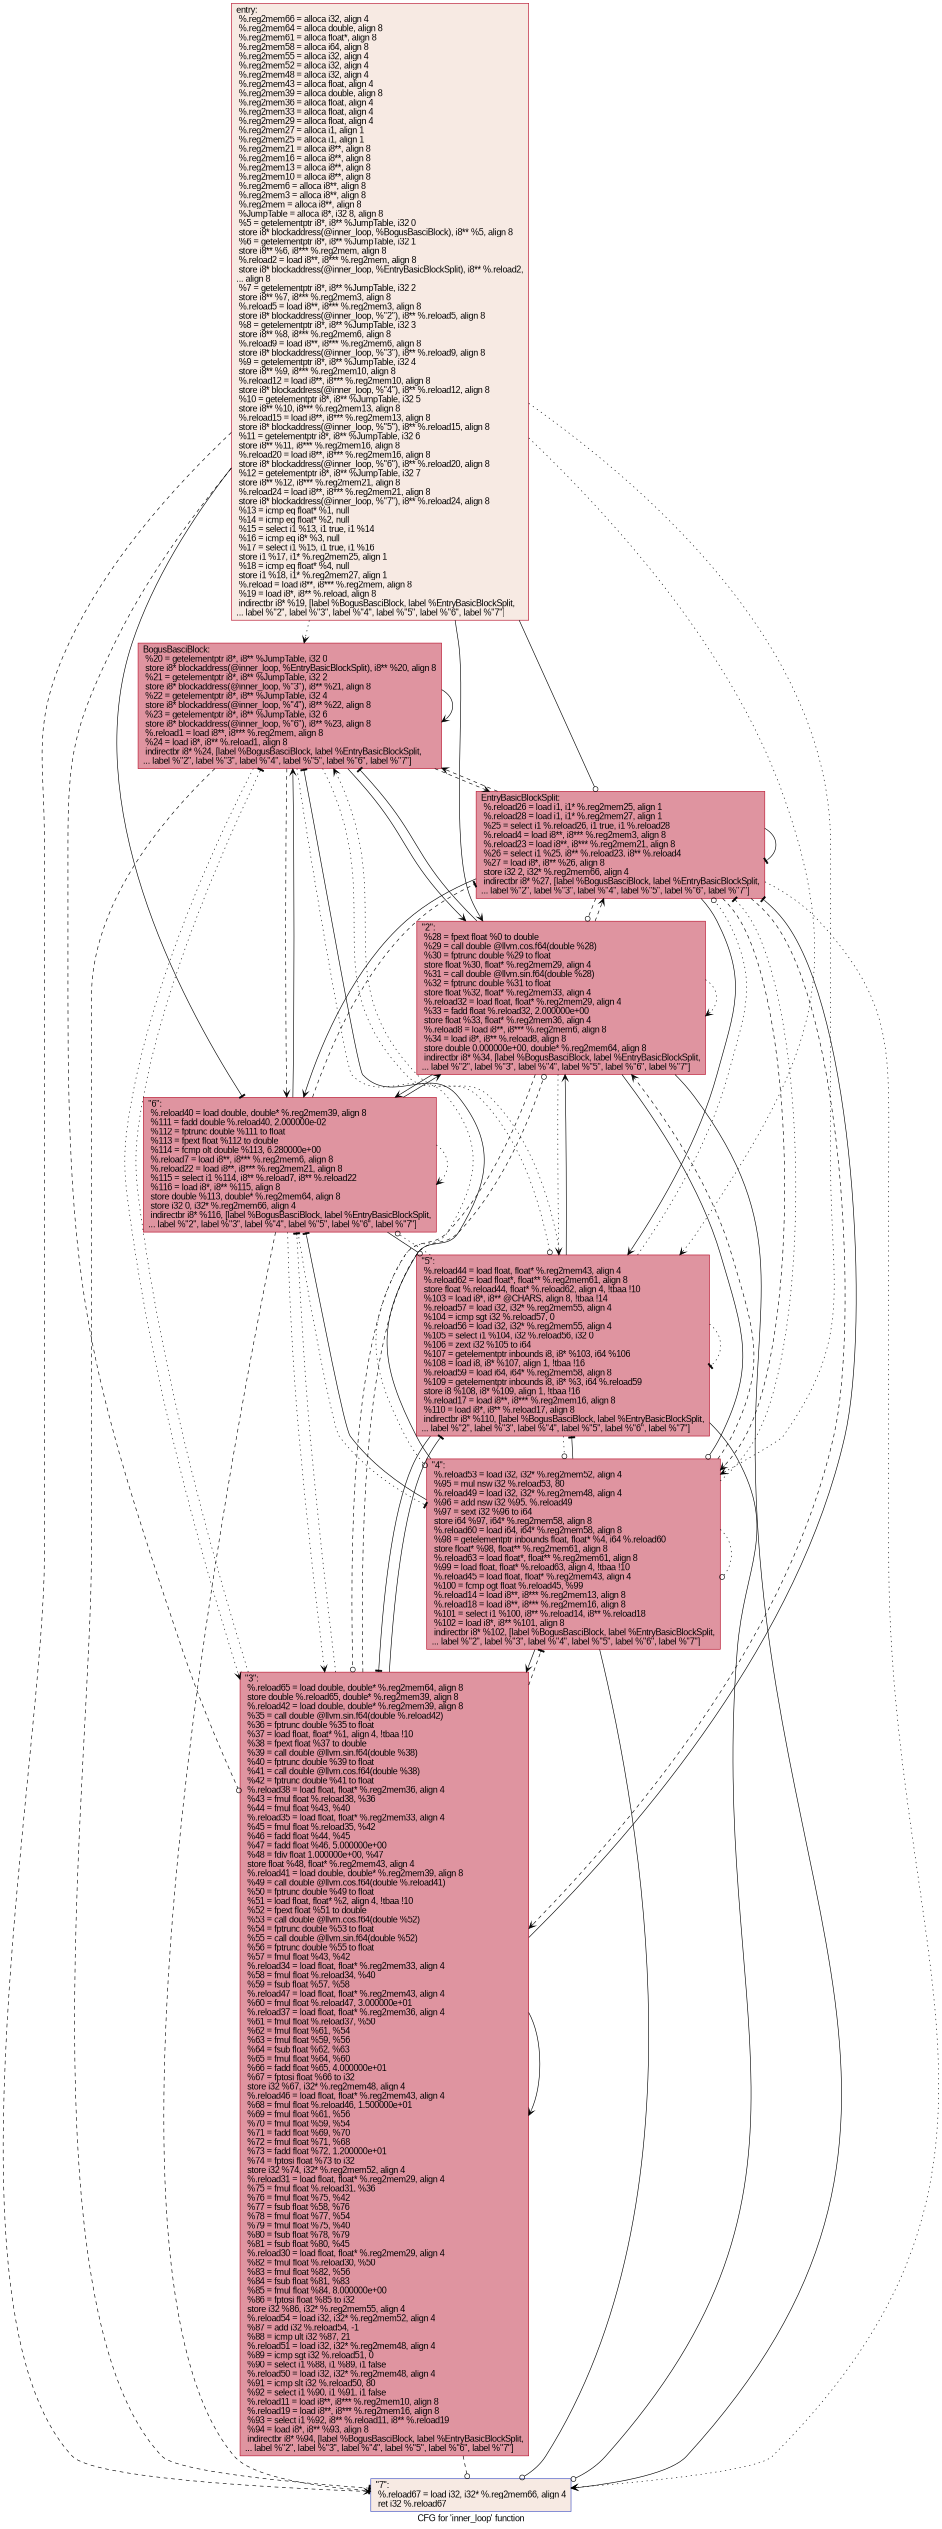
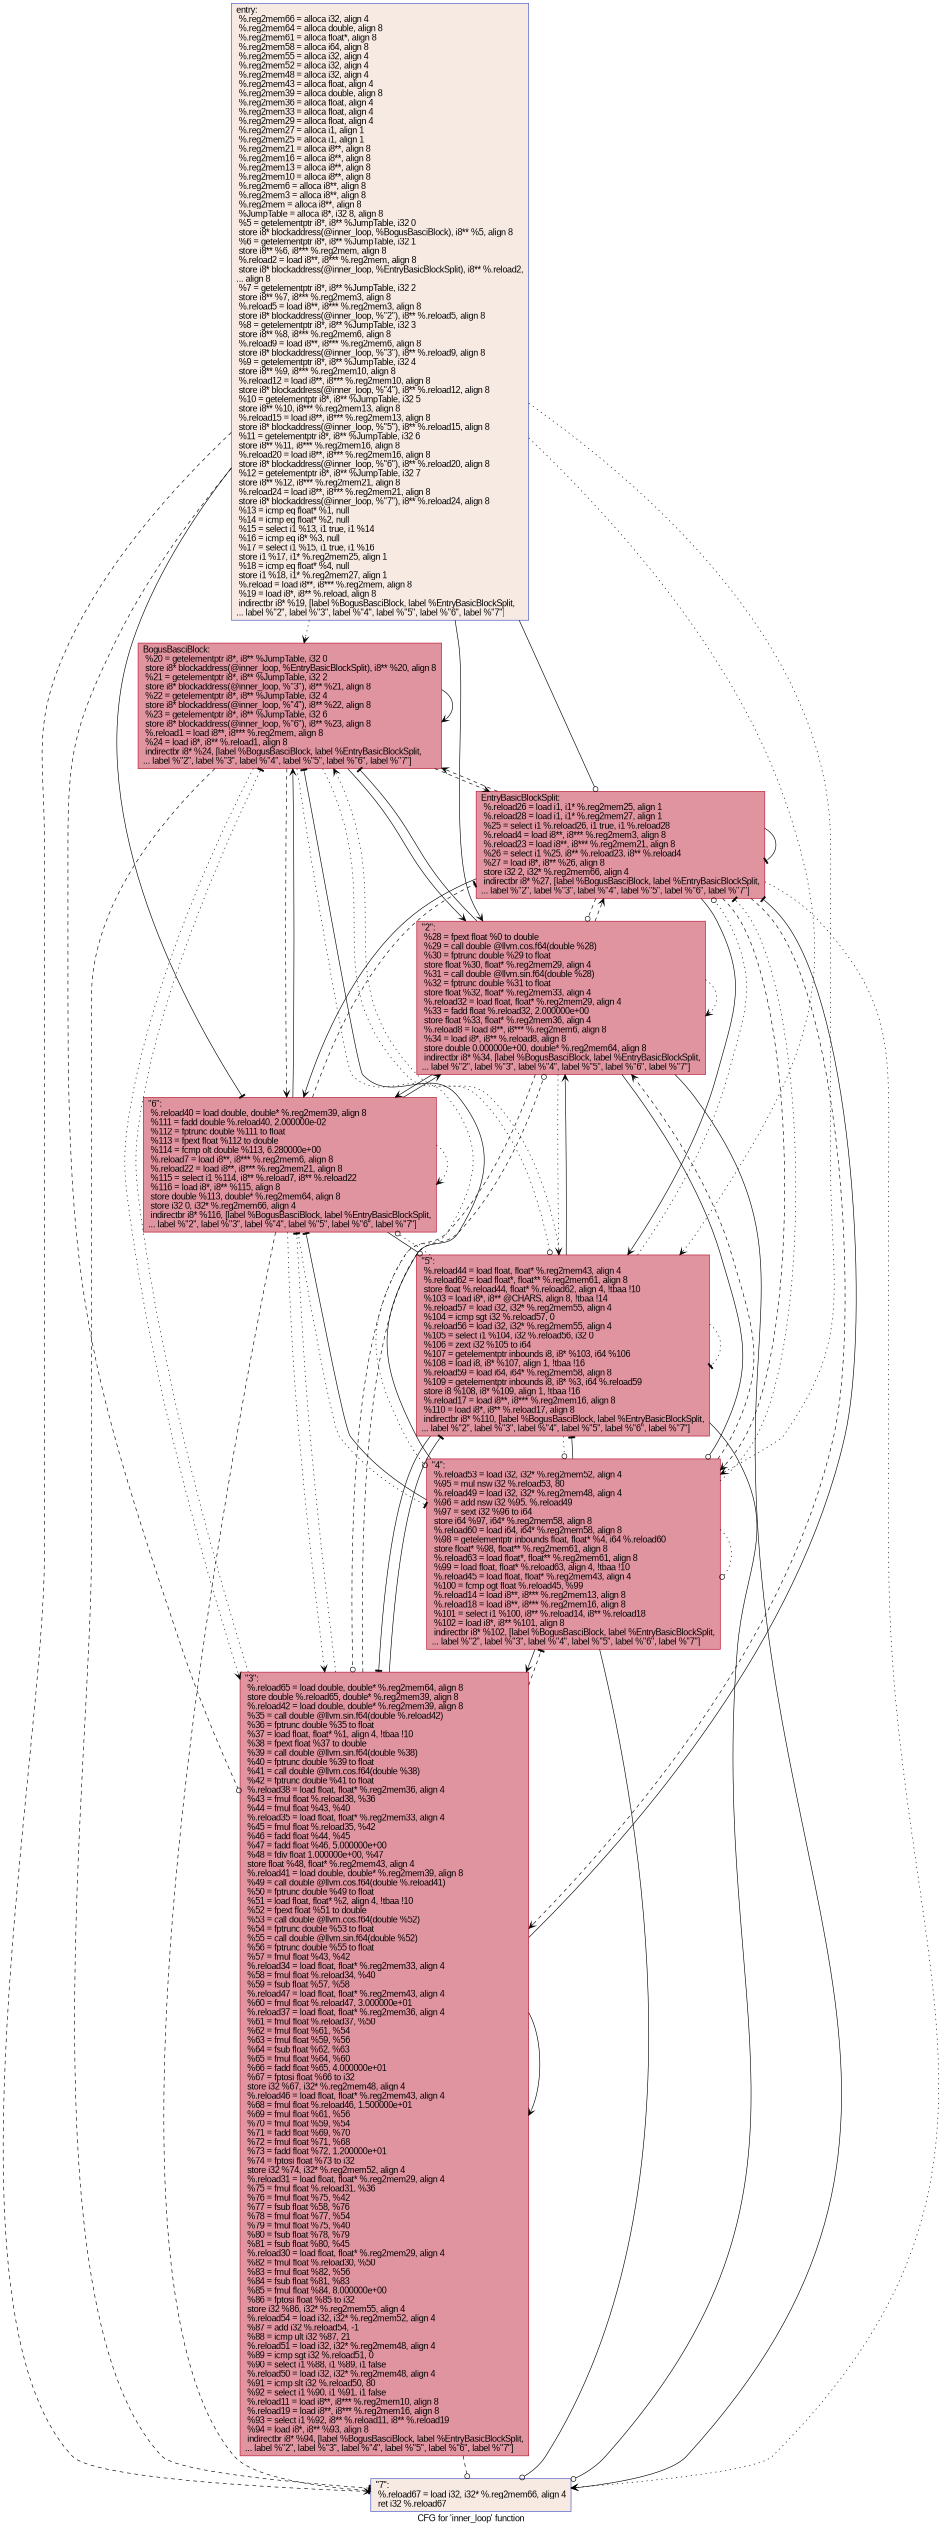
(380, 312) -> (380, 312)
